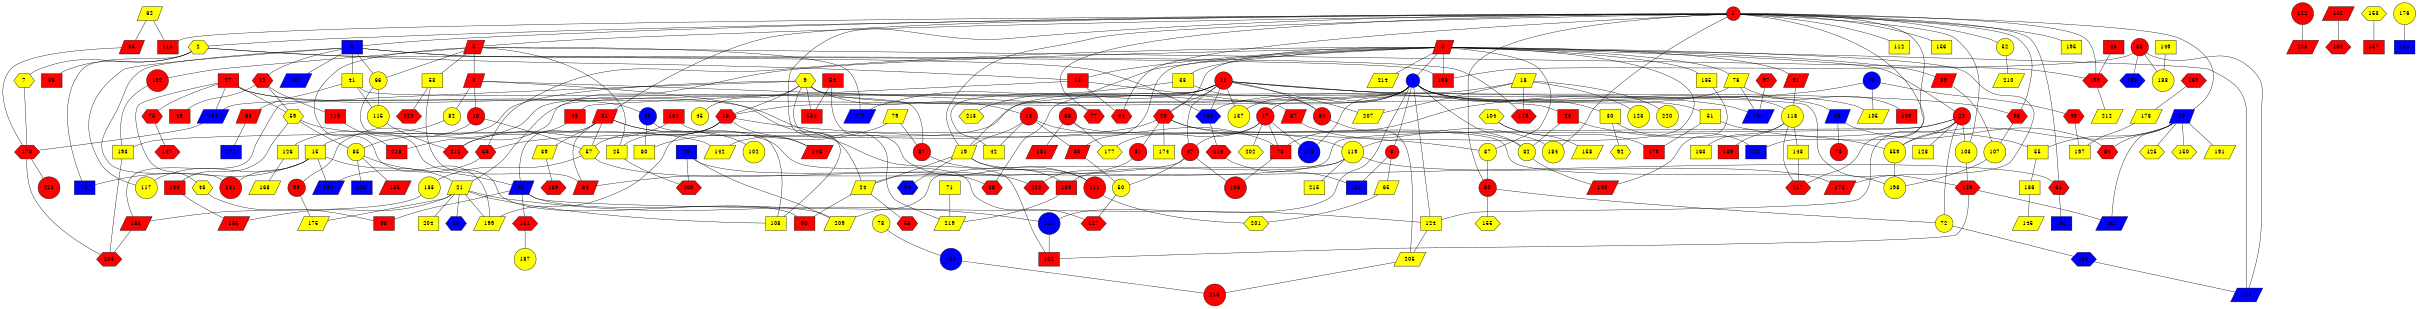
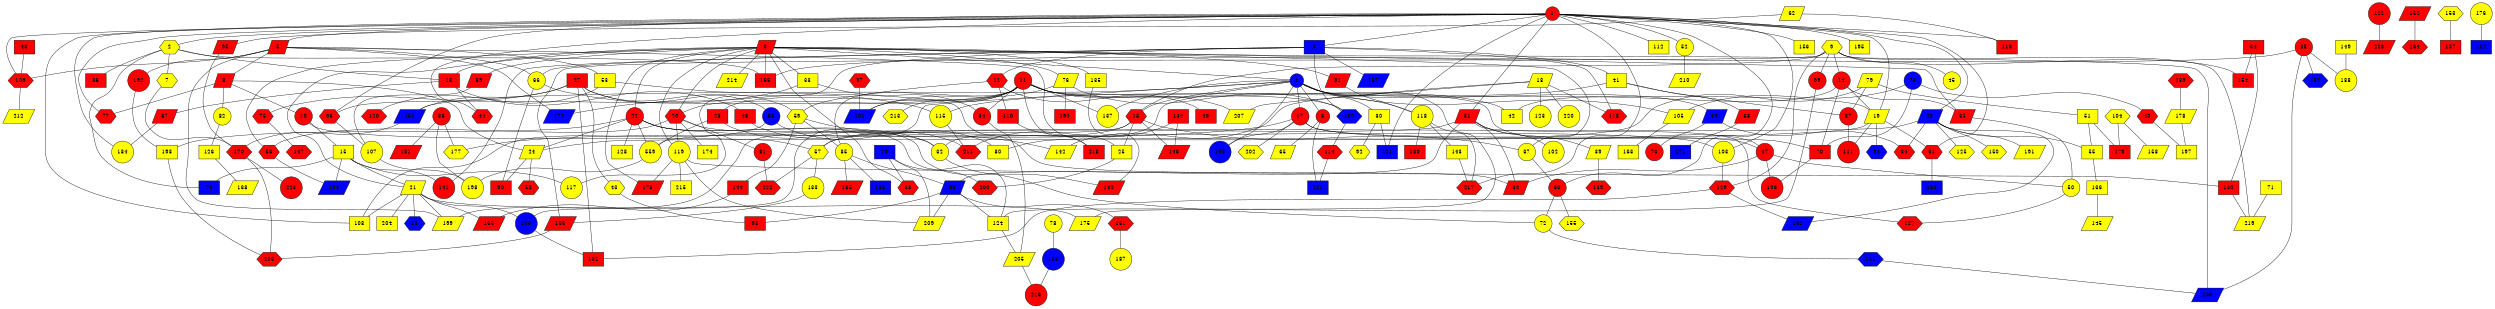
(1121, 105) -> (1977, 103)
(1746, 134) -> (1653, 134)
(1256, 224) -> none
